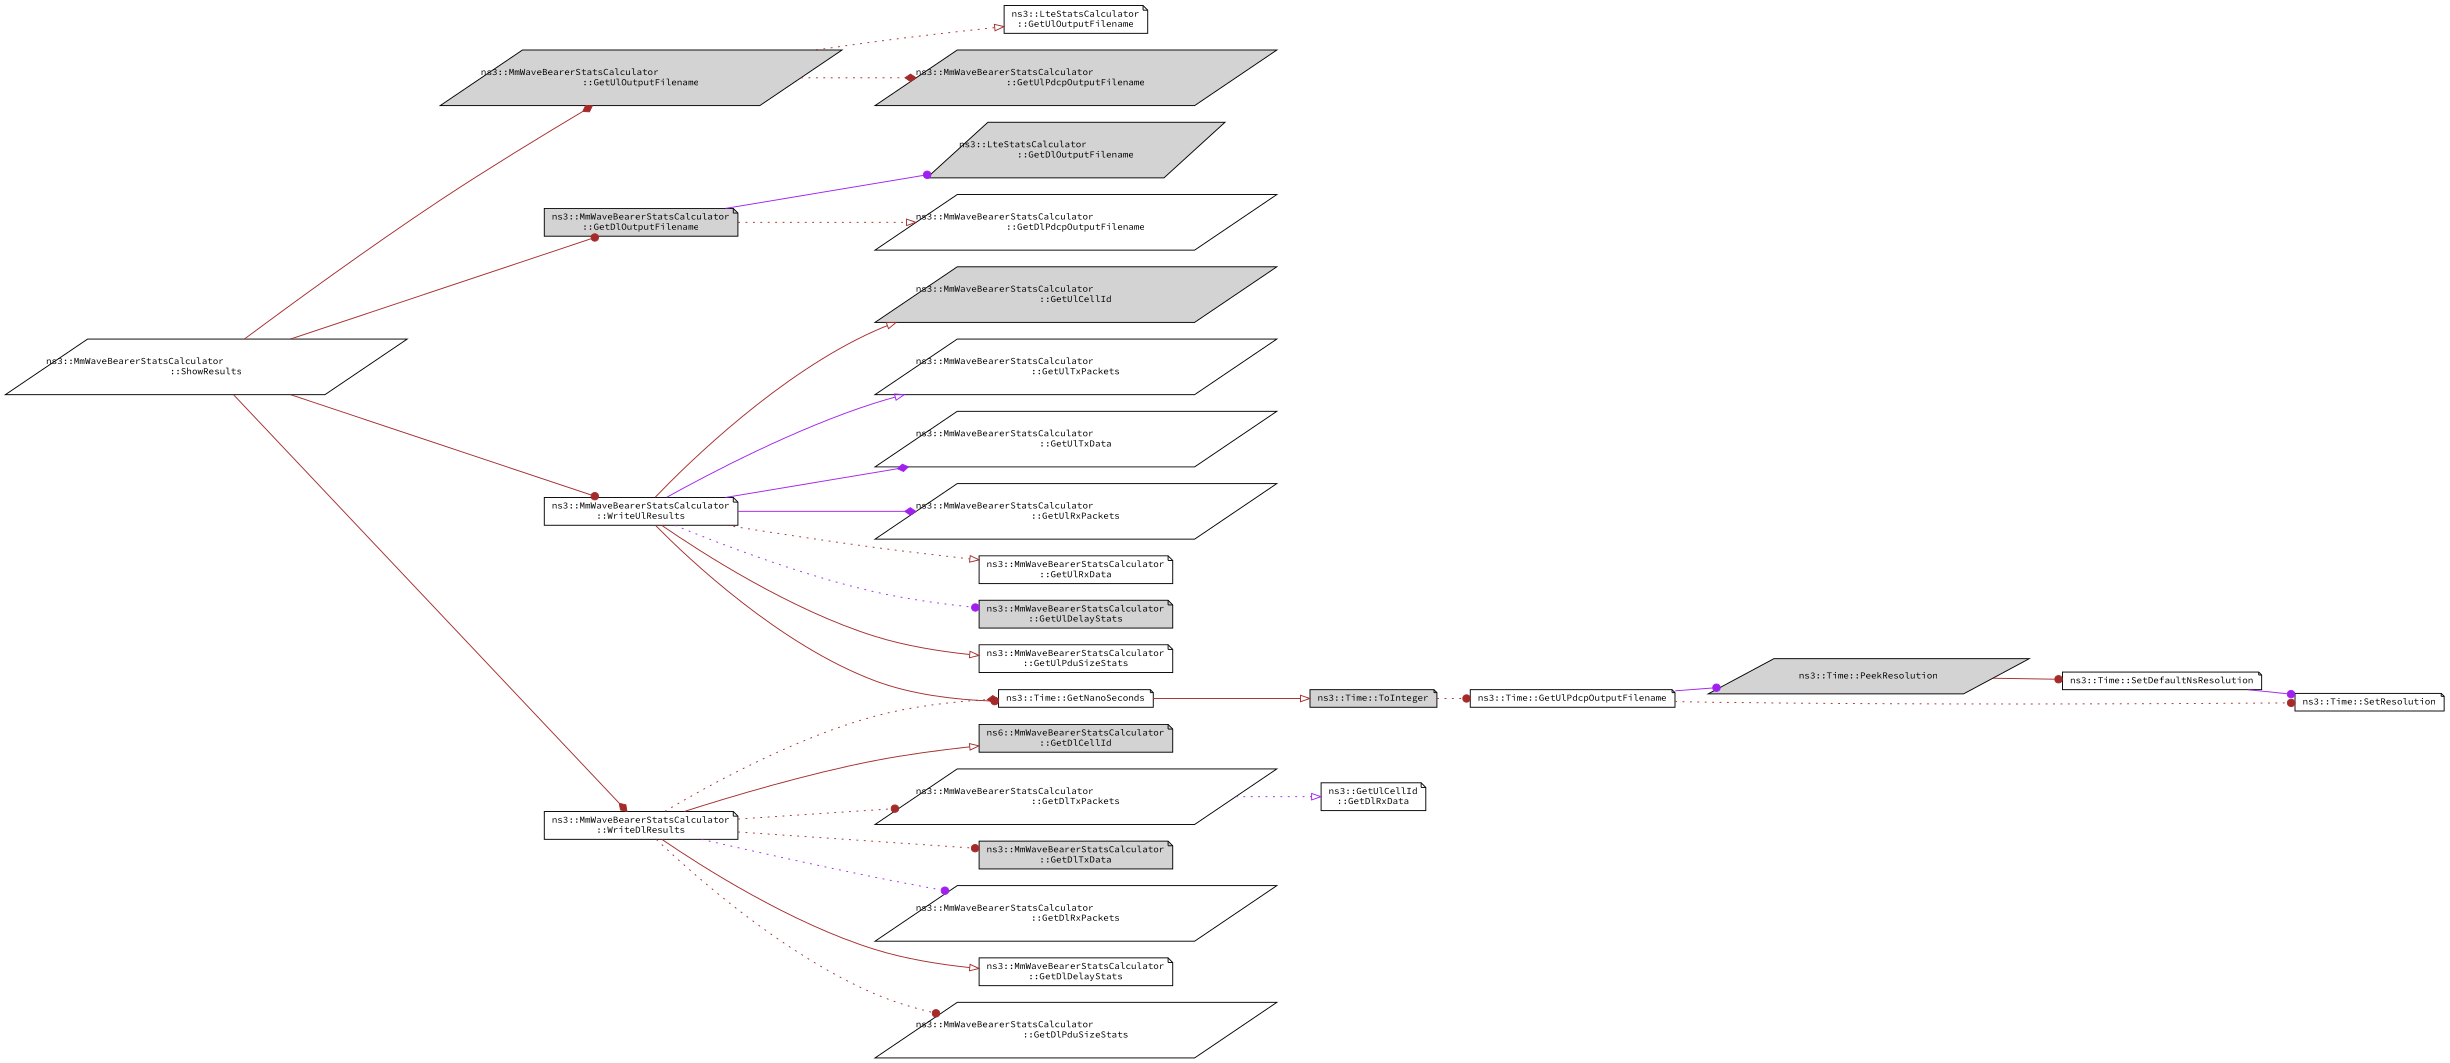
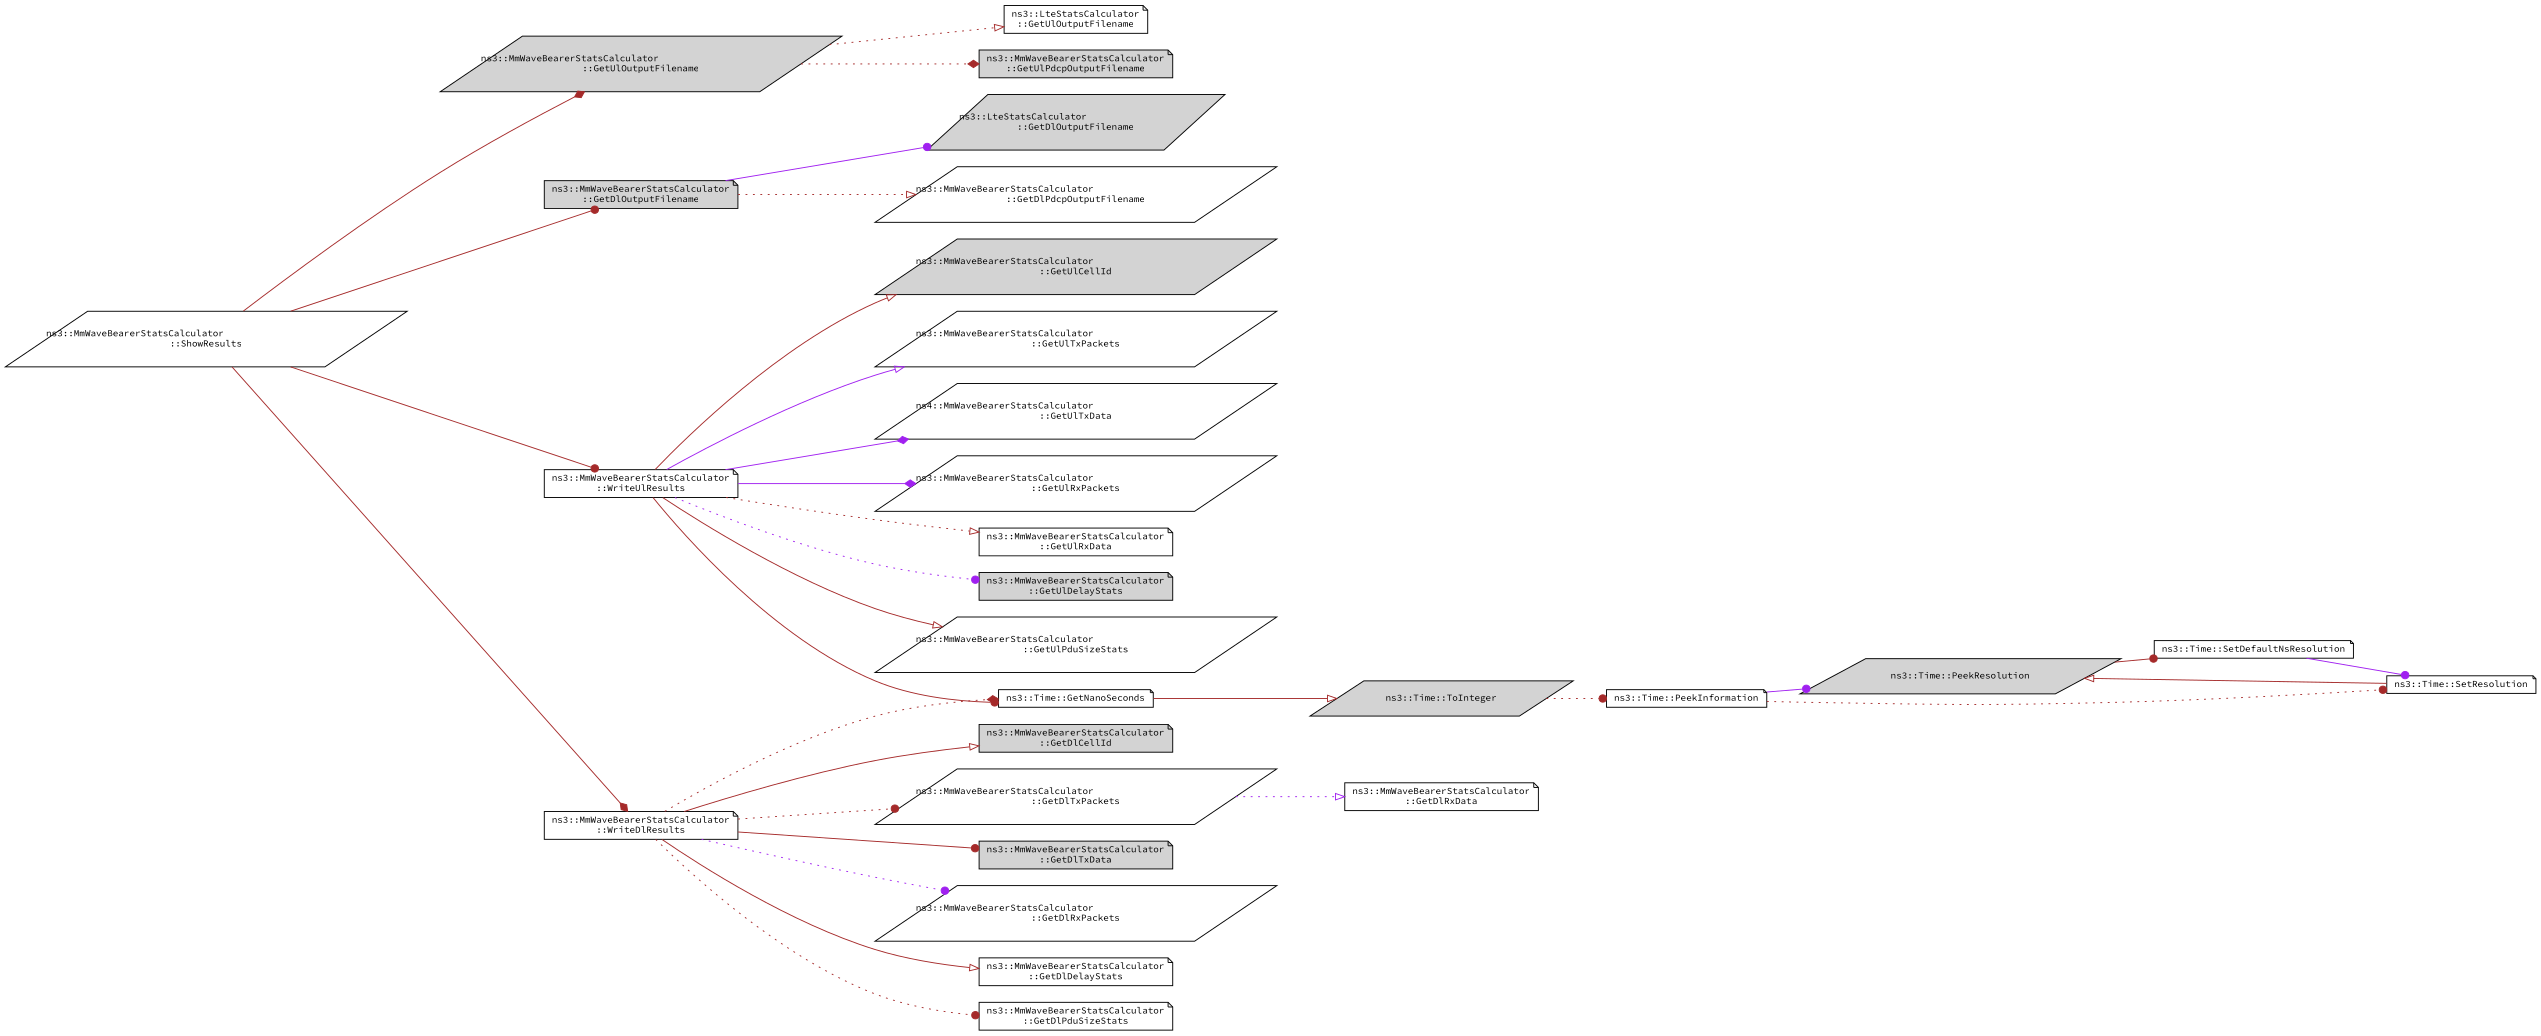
(1076, 78) -> (1076, 64)
(1076, 439) -> (1076, 411)
(1076, 659) -> (1076, 645)
none -> (2240, 681)
(1373, 698) -> (1442, 698)
(1573, 698) -> (1687, 698)
(1076, 738) -> (1076, 738)
(1373, 797) -> (1442, 797)
(855, 840) -> (855, 840)
(1076, 1030) -> (1076, 1016)
